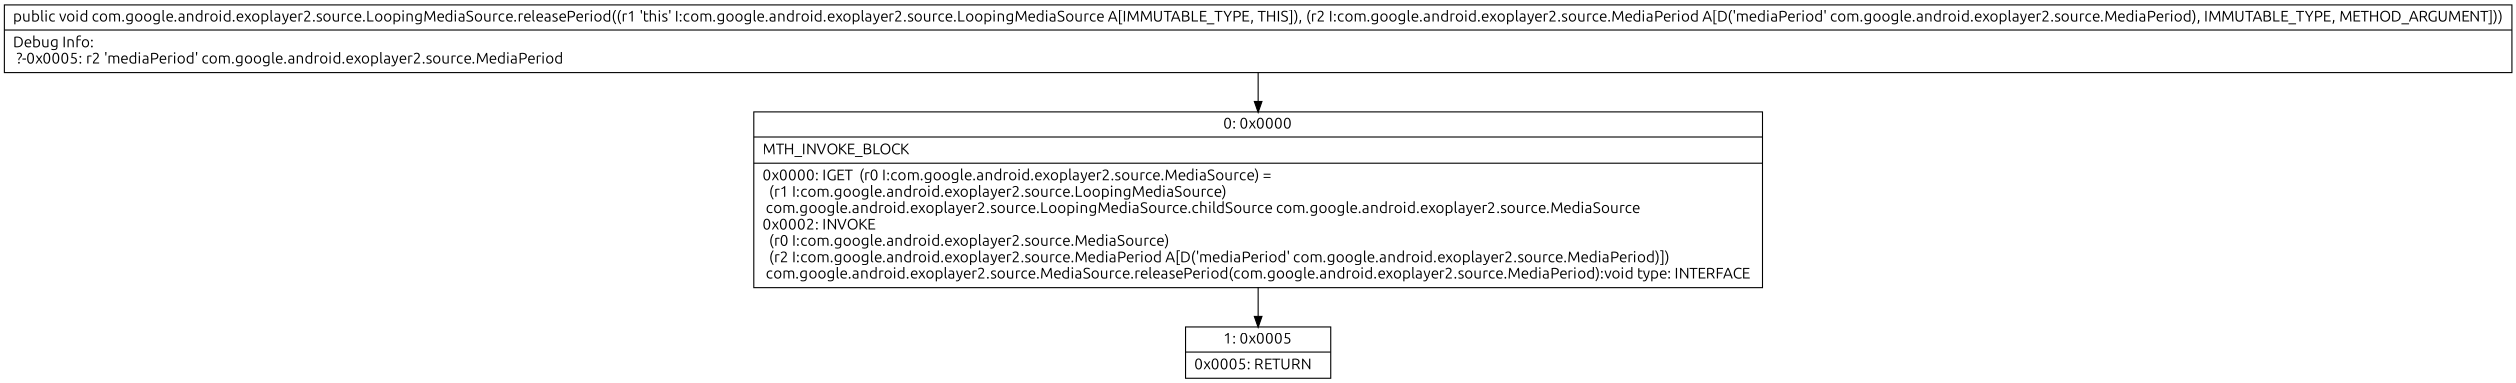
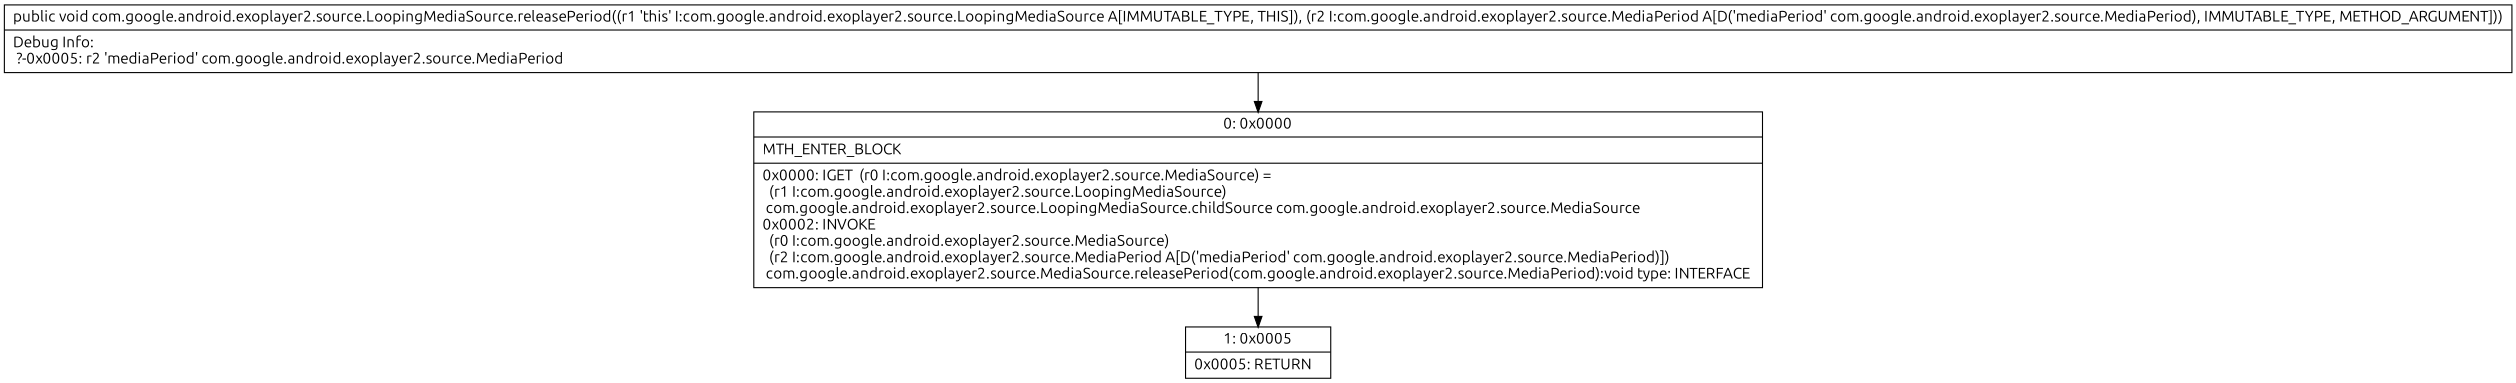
(836, 150) -> (832, 150)
